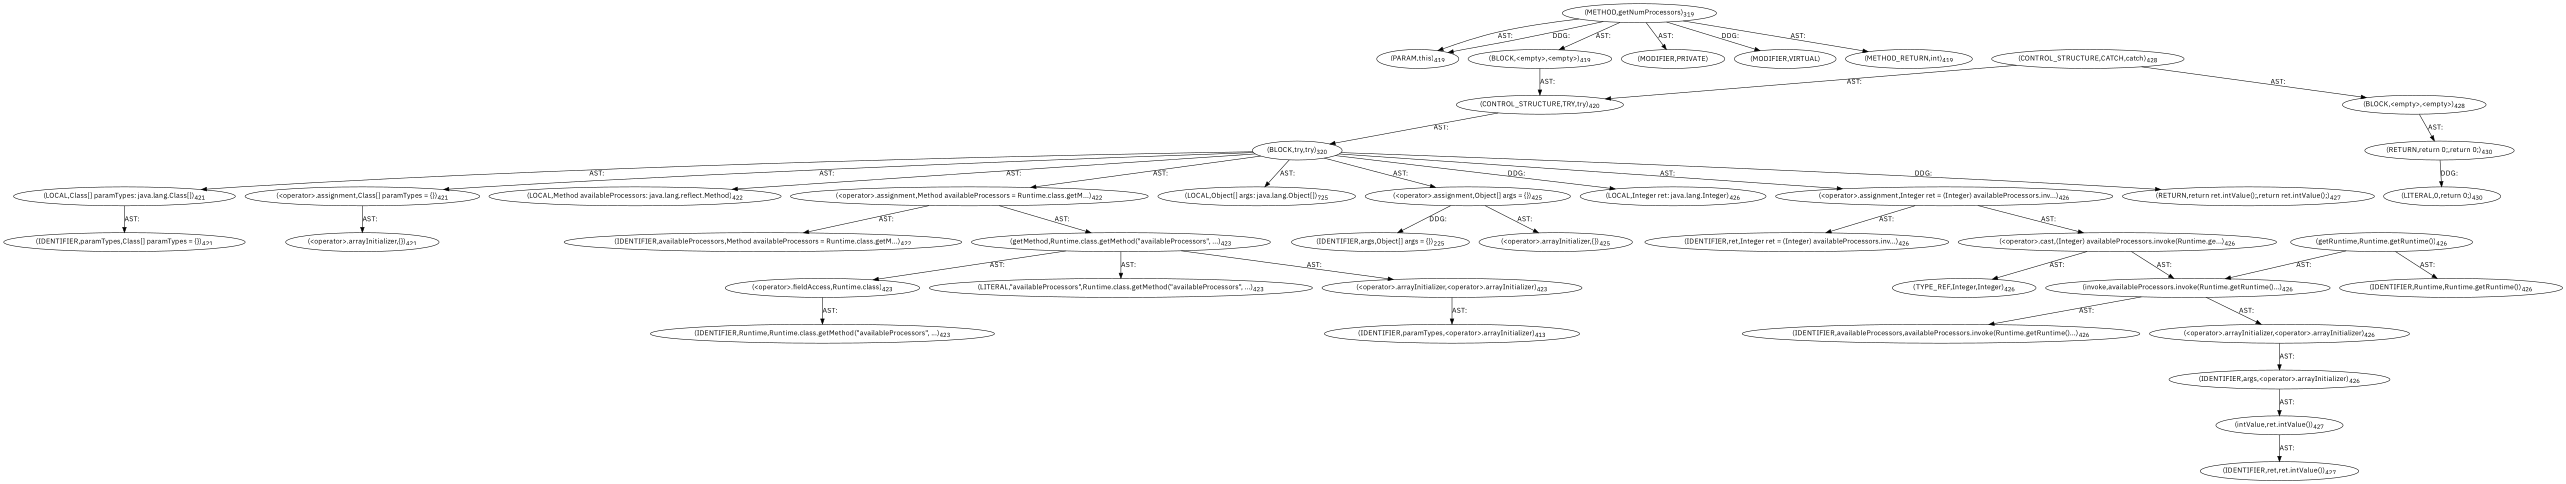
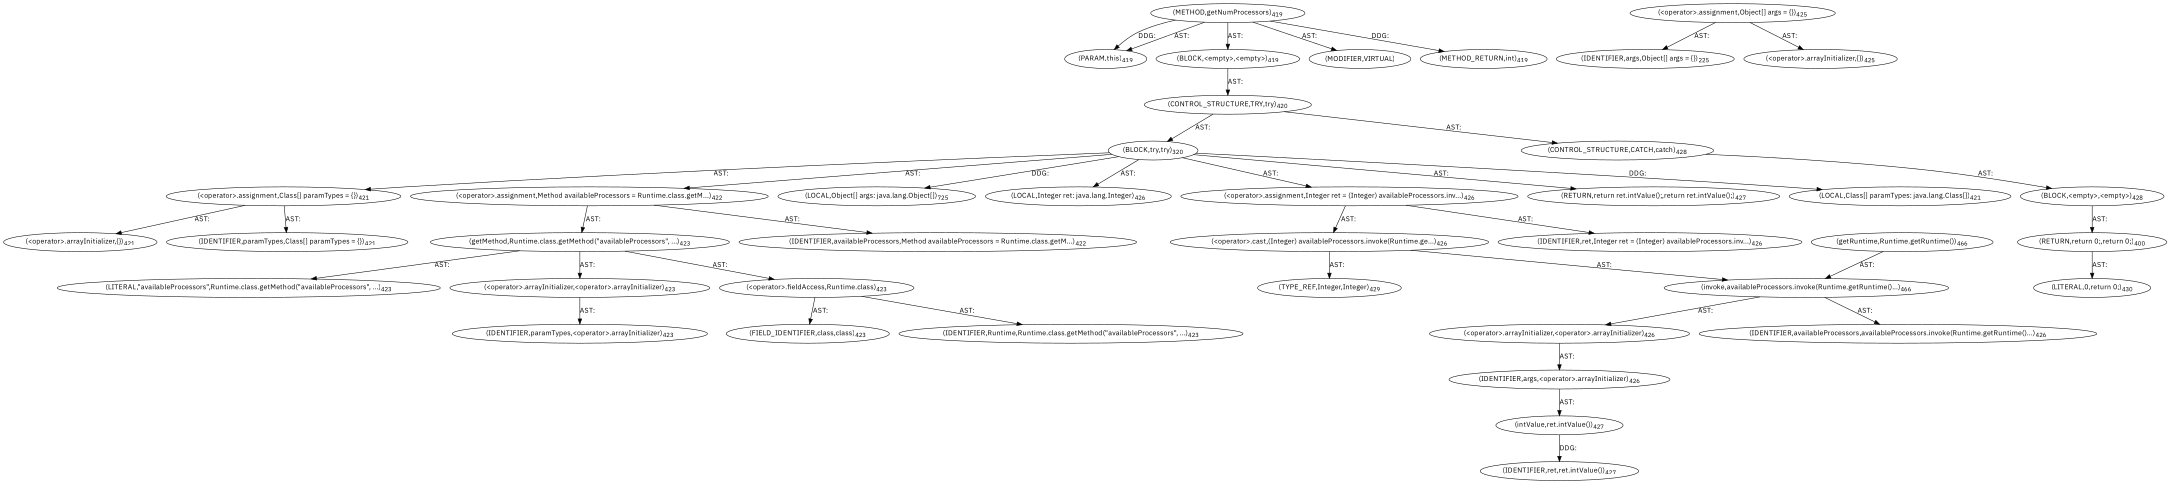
(1689, 12) -> (1277, 12)
(1731, 36) -> (1310, 36)
(1799, 36) -> (1381, 36)
(1673, 59) -> none
(1814, 82) -> (1418, 127)
(2487, 150) -> (2140, 241)
(1377, 172) -> none
(598, 173) -> (1639, 173)
(1288, 173) -> (1041, 173)
(1518, 173) -> (1129, 173)
(1924, 173) -> (1442, 173)
(2450, 173) -> (2101, 265)
(635, 196) -> none
(124, 217) -> (285, 217)
(1439, 219) -> (1703, 36)
(2442, 241) -> (1962, 241)
(2010, 287) -> (1375, 287)
(2288, 287) -> (1906, 287)
(2451, 288) -> none
(1540, 333) -> (668, 333)
none -> (808, 334)
(2288, 448) -> (1569, 448)
